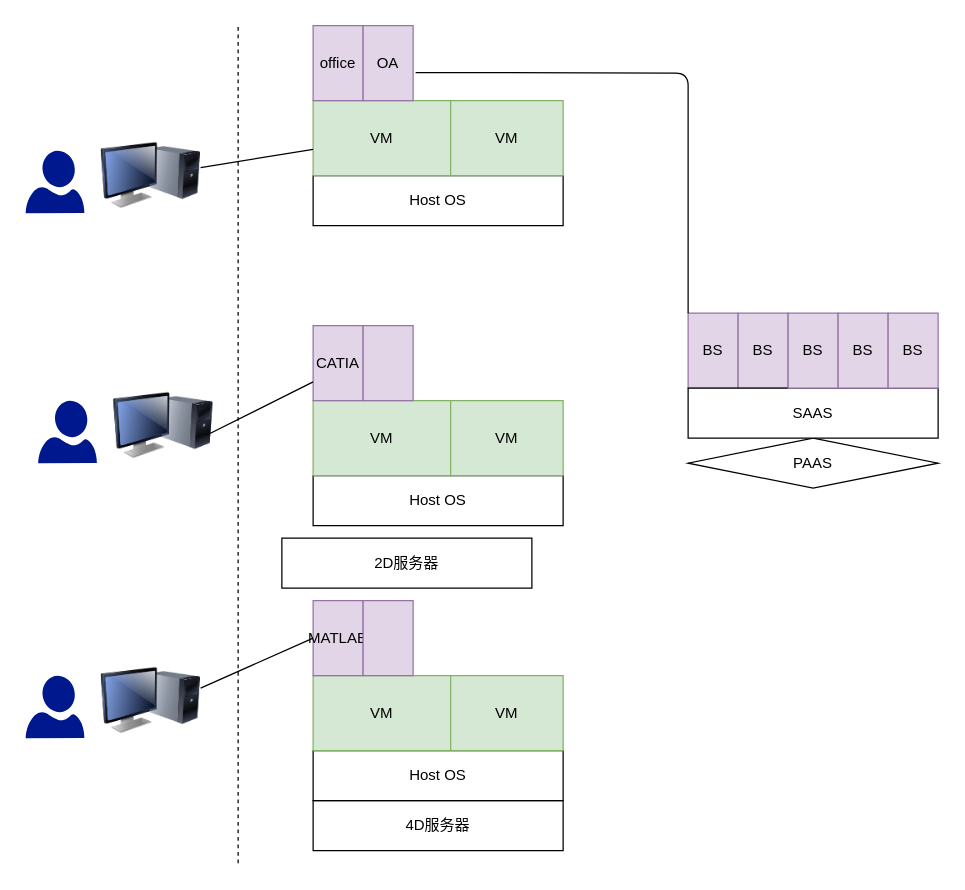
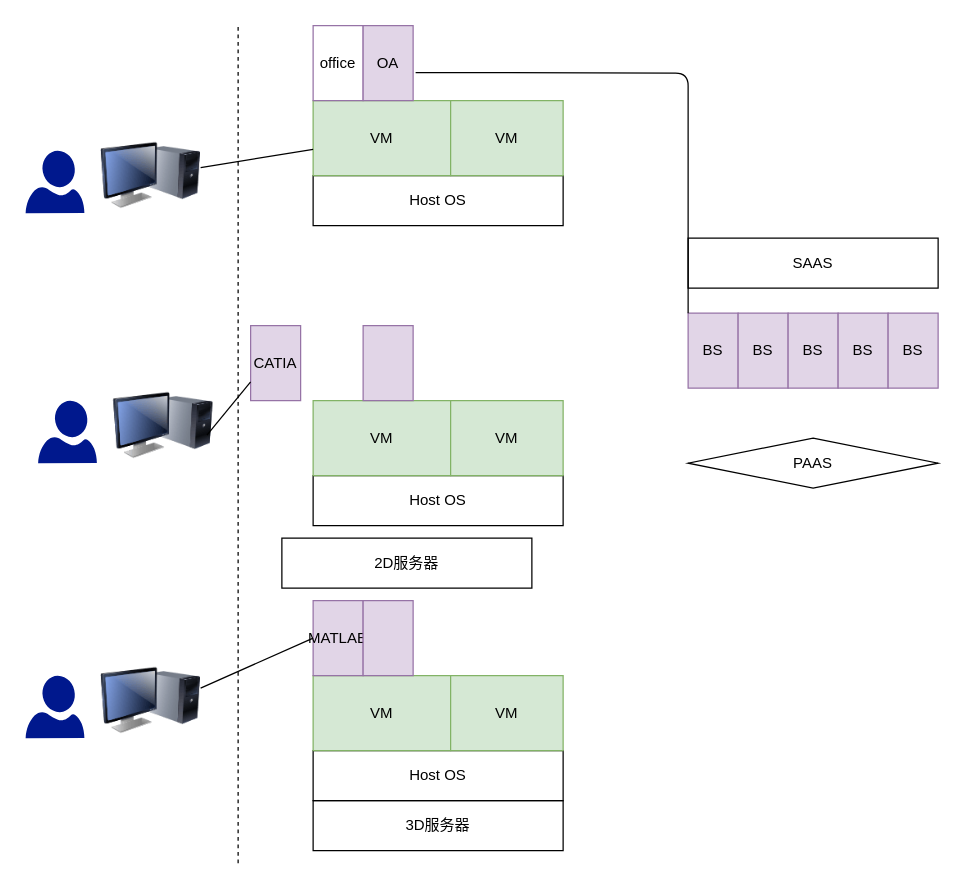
(338, 63) -> (338, 63)
(338, 363) -> (276, 363)
(813, 413) -> (813, 263)
(438, 826) -> (438, 826)
